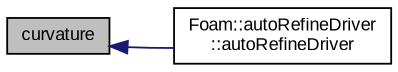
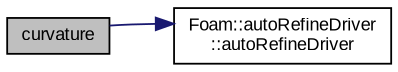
(151, 48) -> (132, 24)
